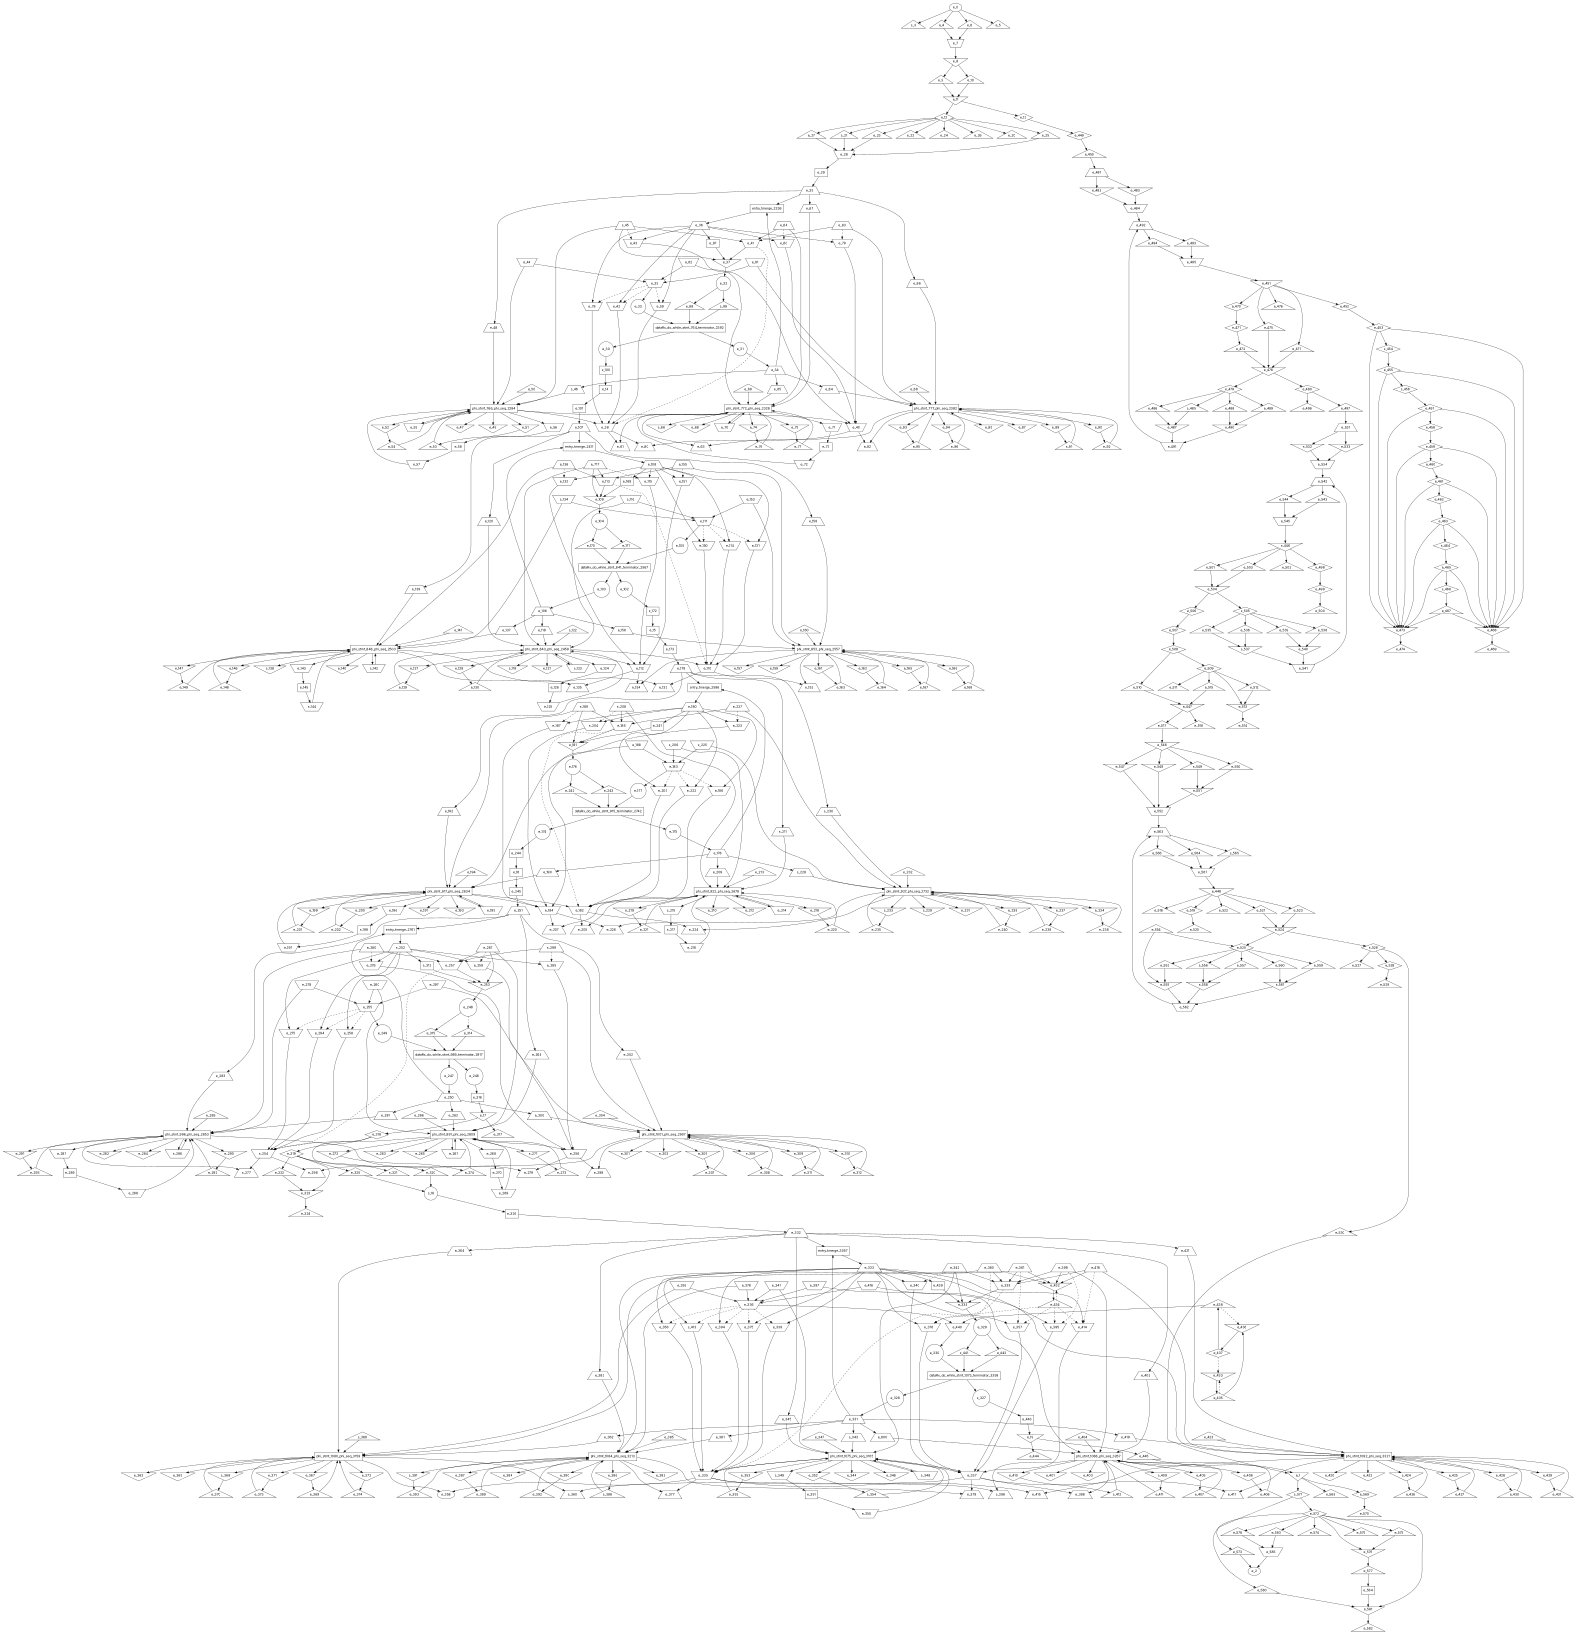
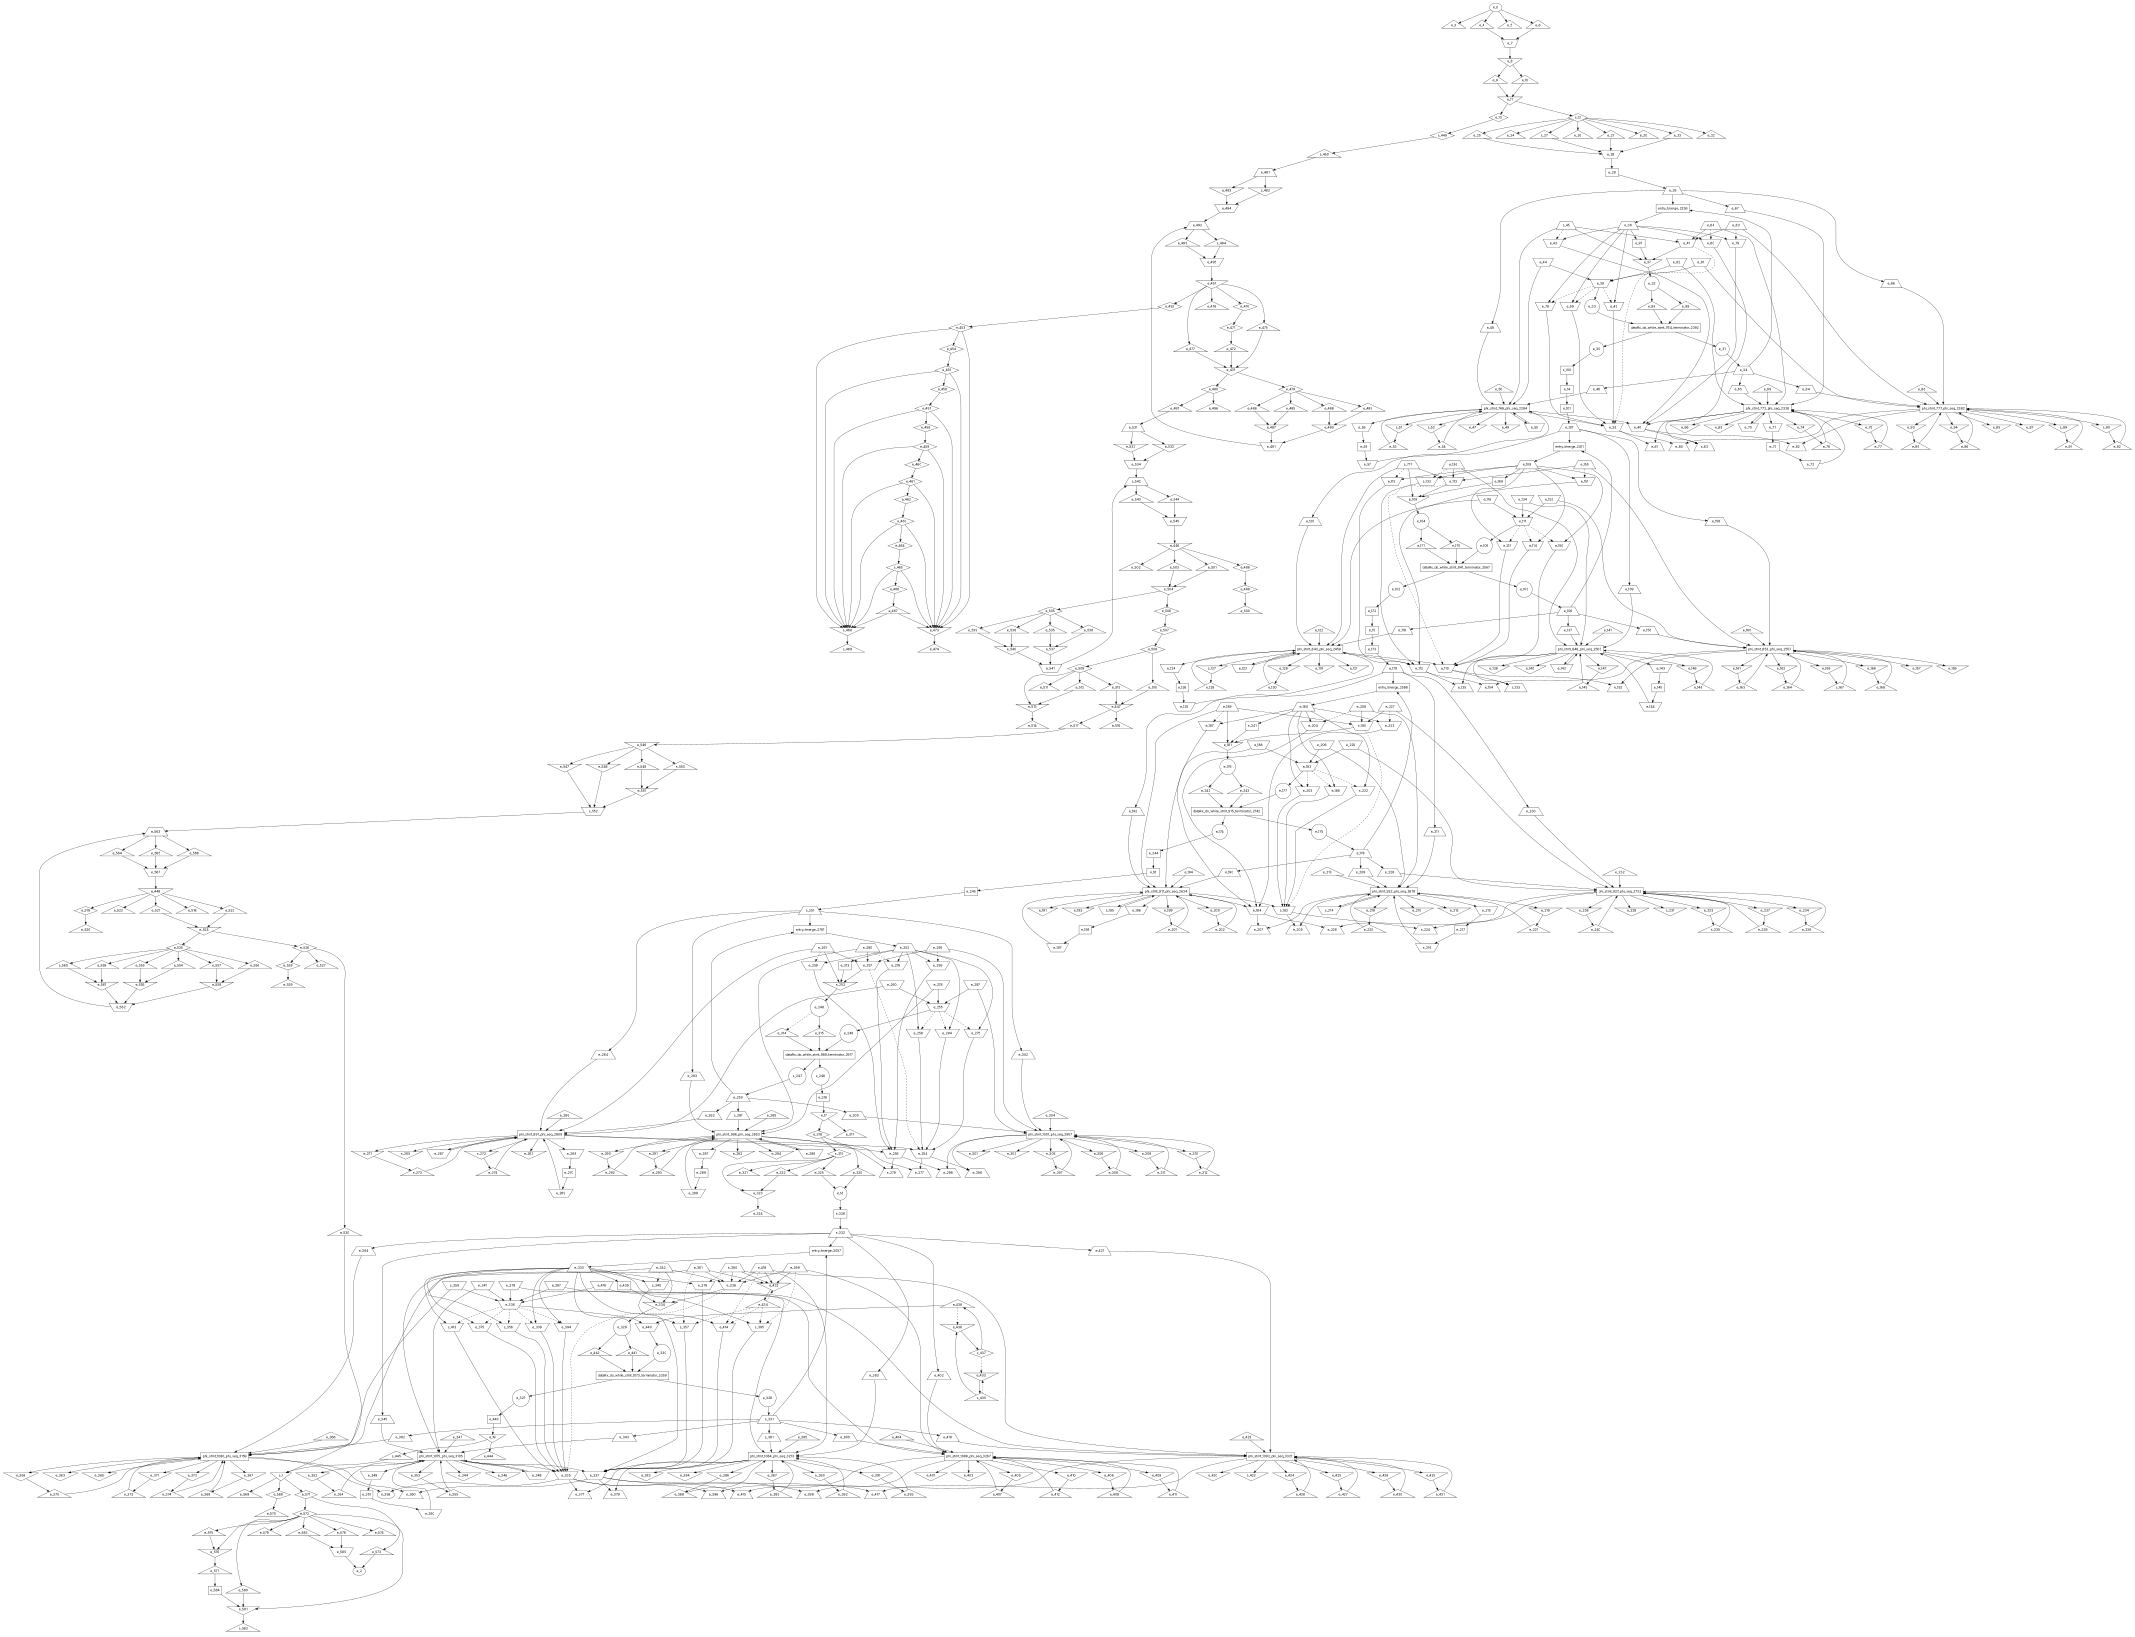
(1198, 940) -> (178, 955)
(987, 1313) -> none
